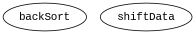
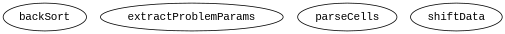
none -> (192, 17)
none -> (347, 17)
